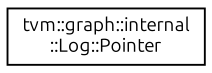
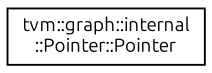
(106, 37) -> (106, 37)
